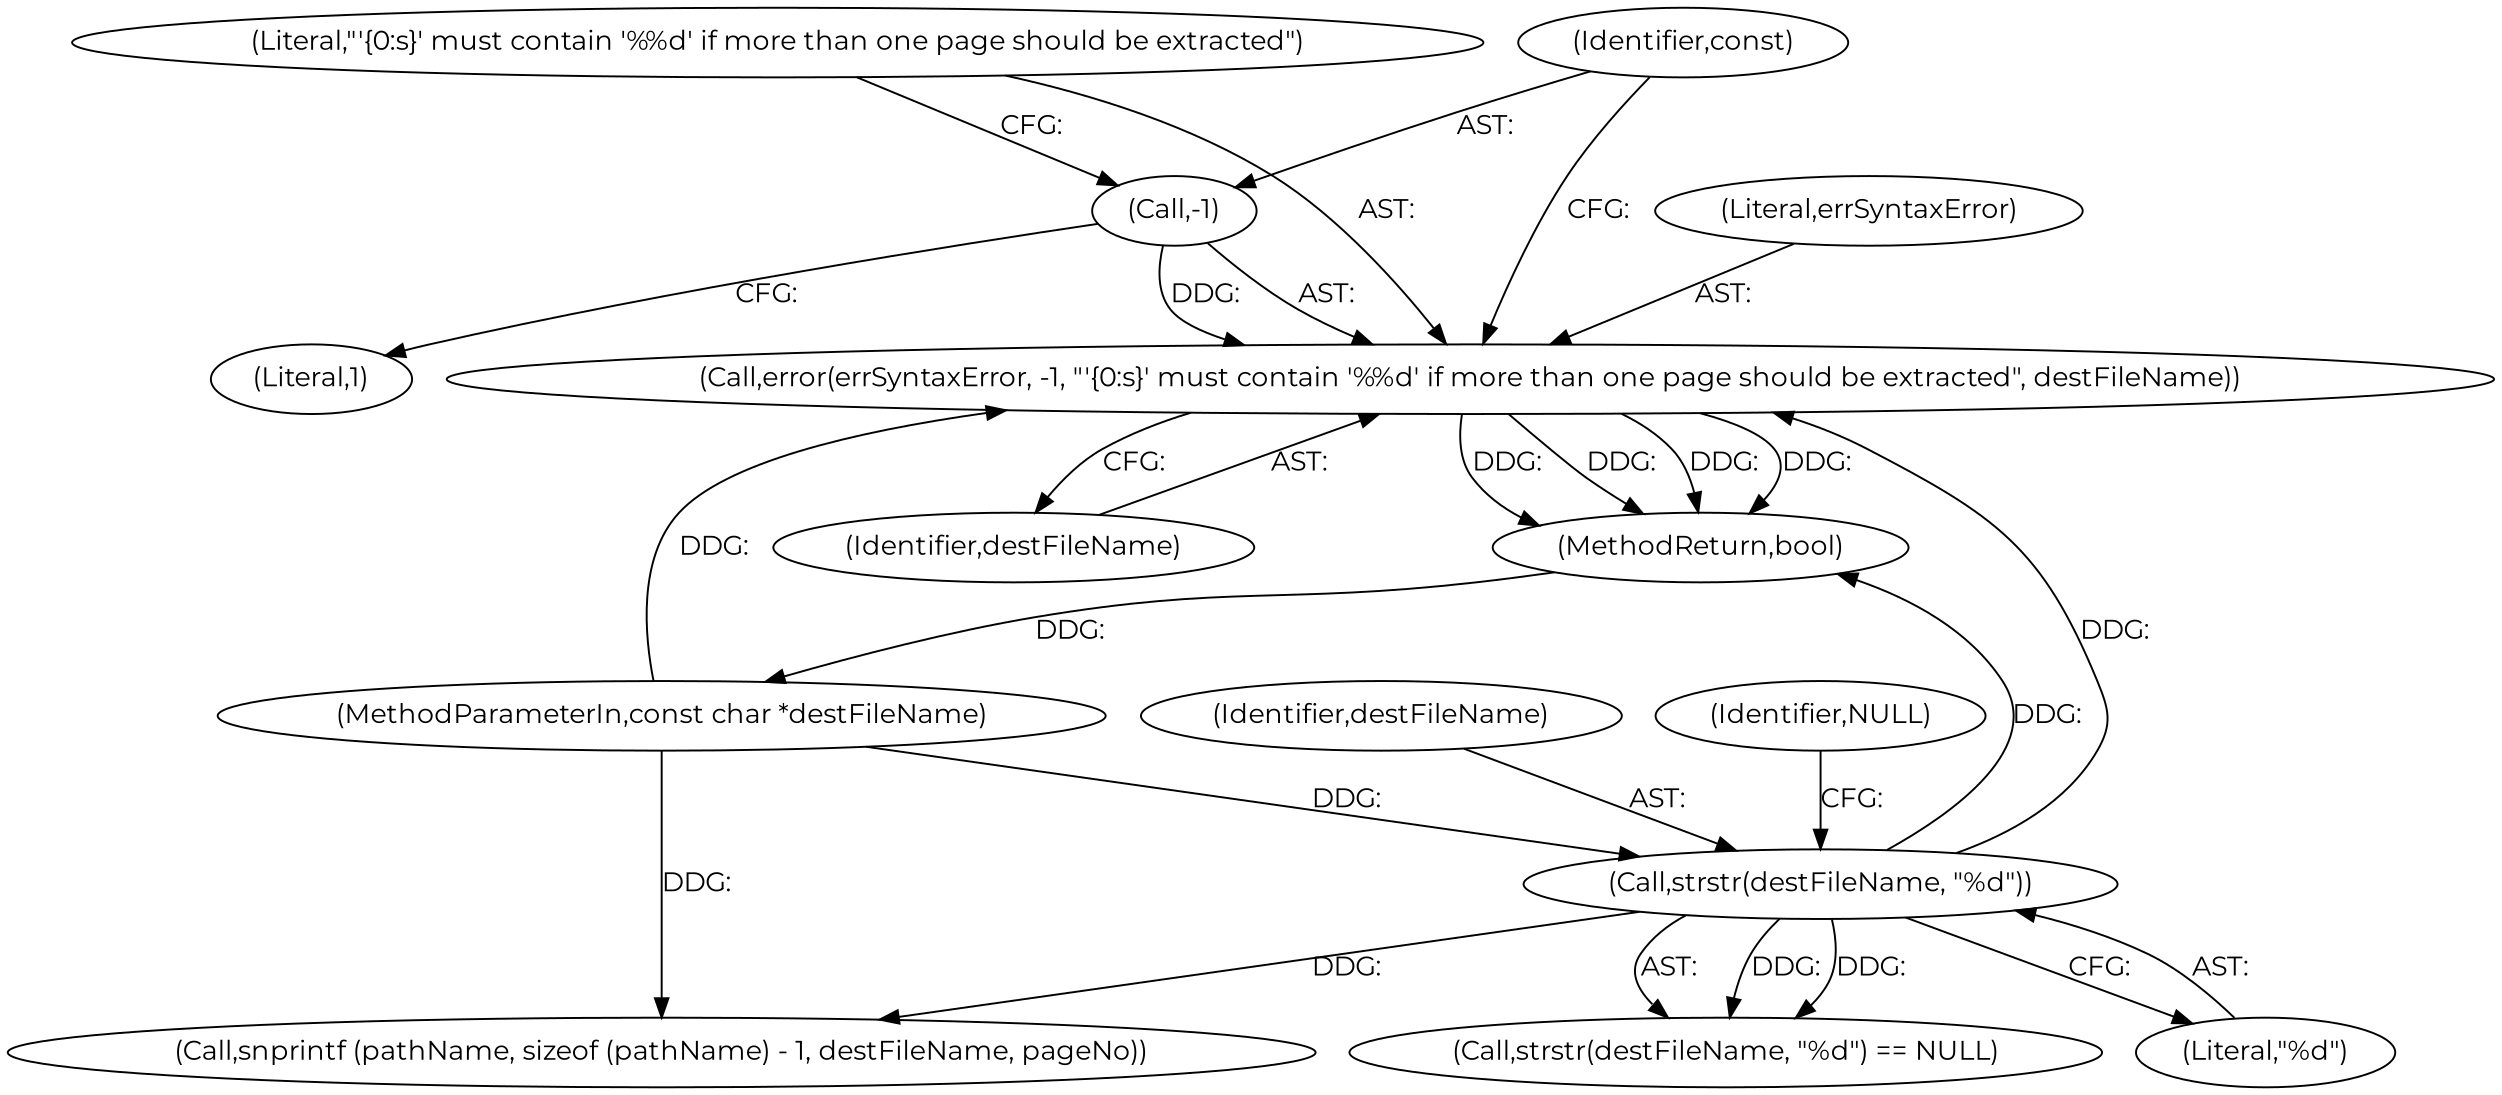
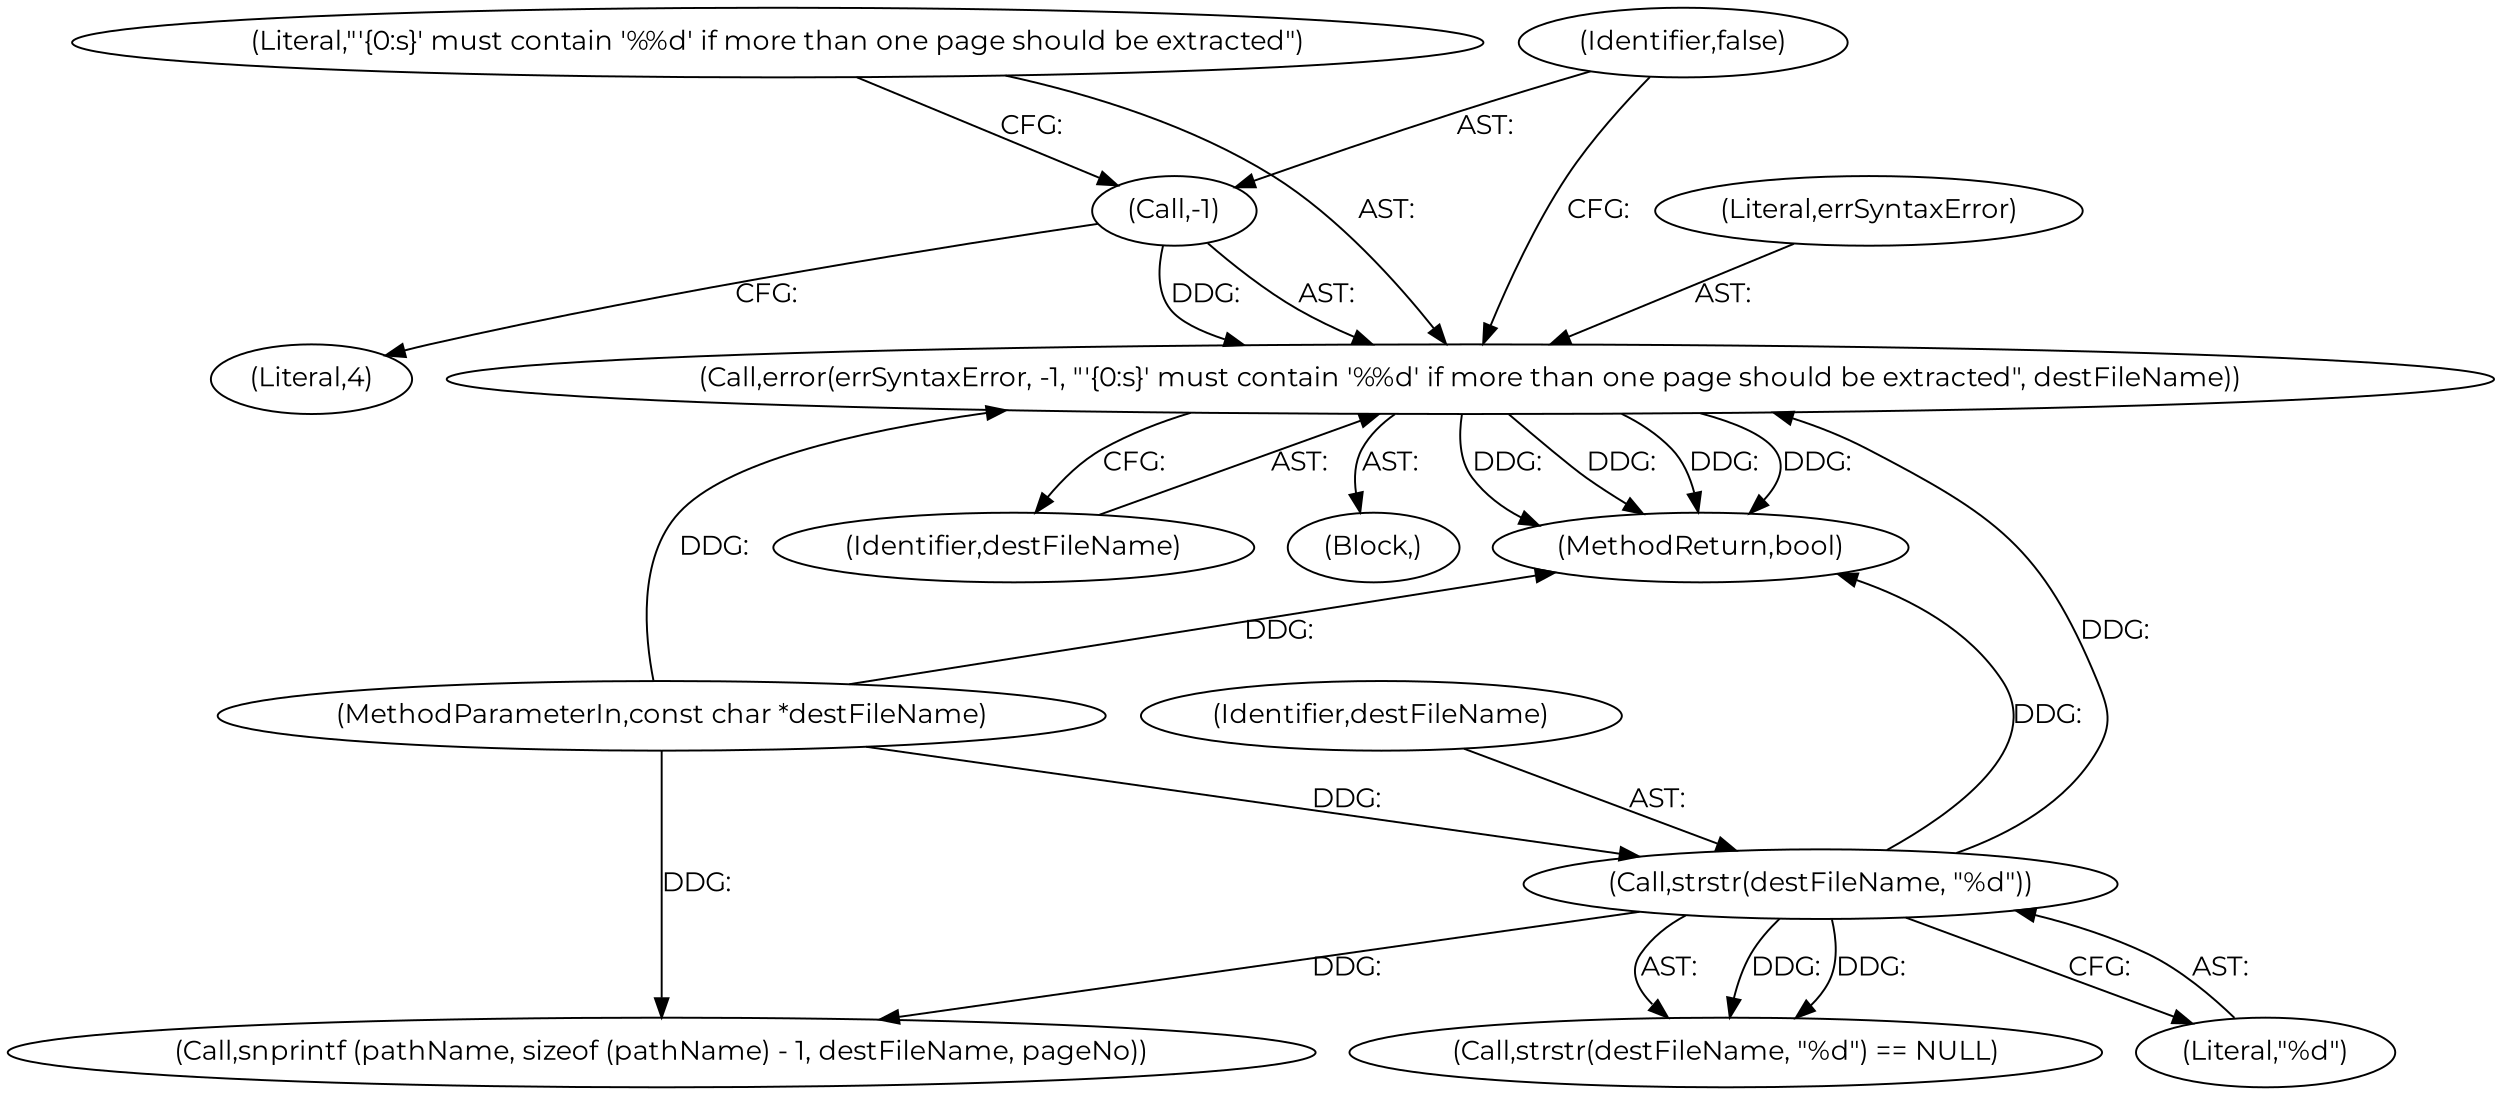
(1683, 43) -> (1683, 43)
(311, 379) -> (311, 379)
none -> (1374, 548)
(1166, 601) -> (1192, 630)
(1821, 716) -> none
